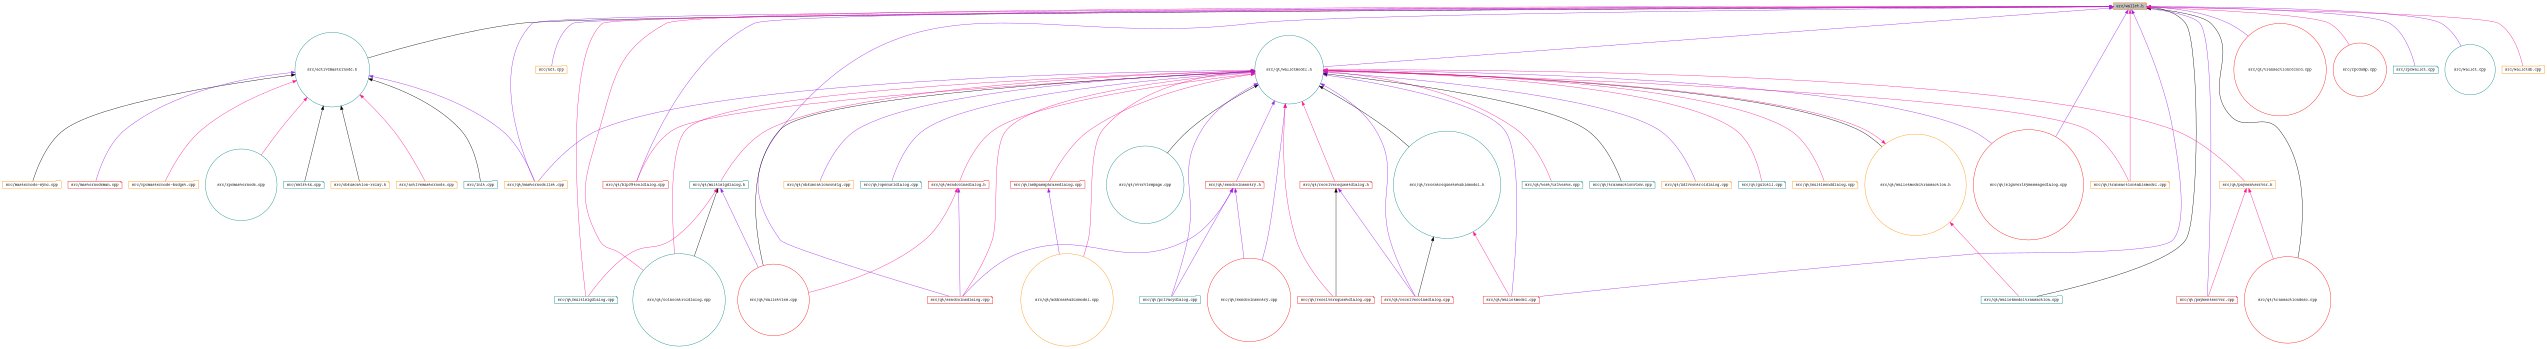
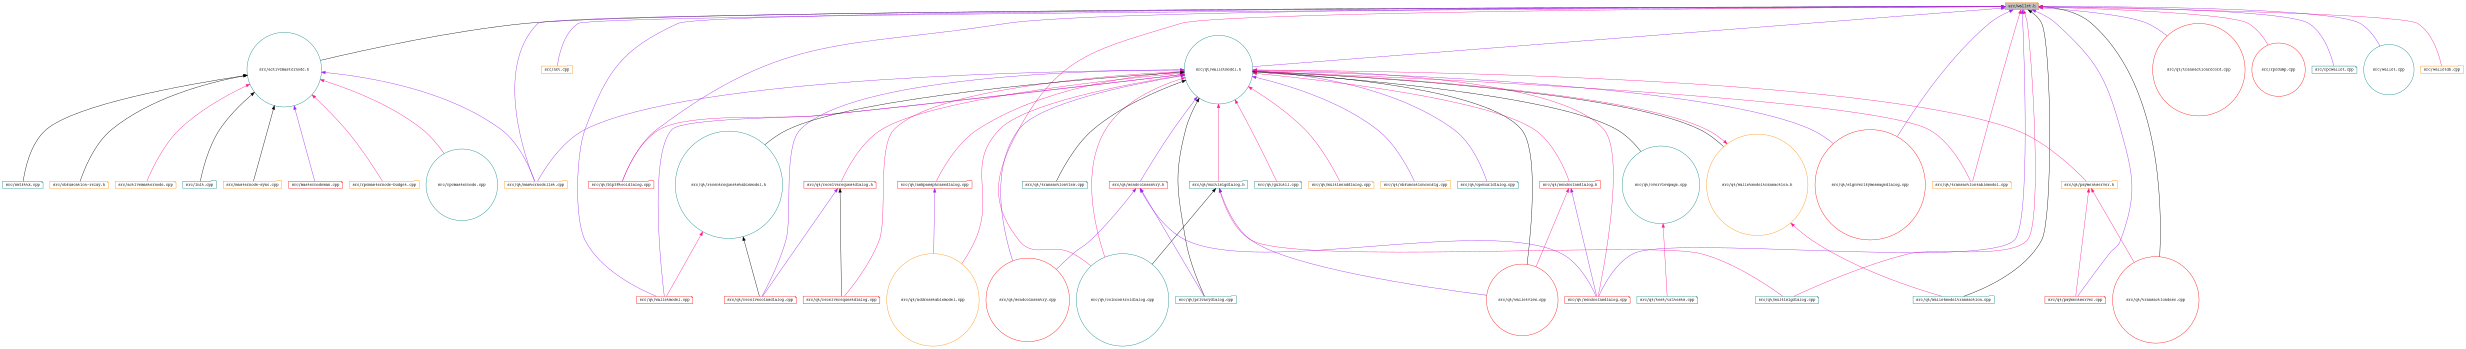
(1456, 98) -> (1665, 262)
(1189, 178) -> (1179, 199)
(1697, 185) -> none
